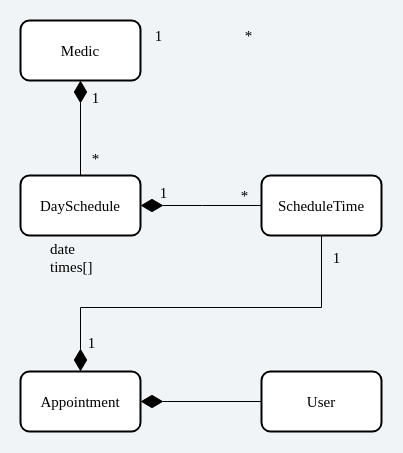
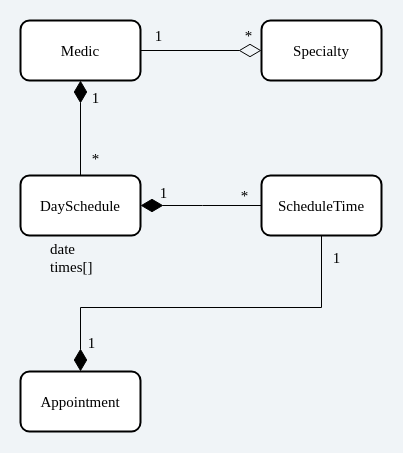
none -> (190, 51)
none -> (322, 51)
(212, 402) -> none
(322, 402) -> none
